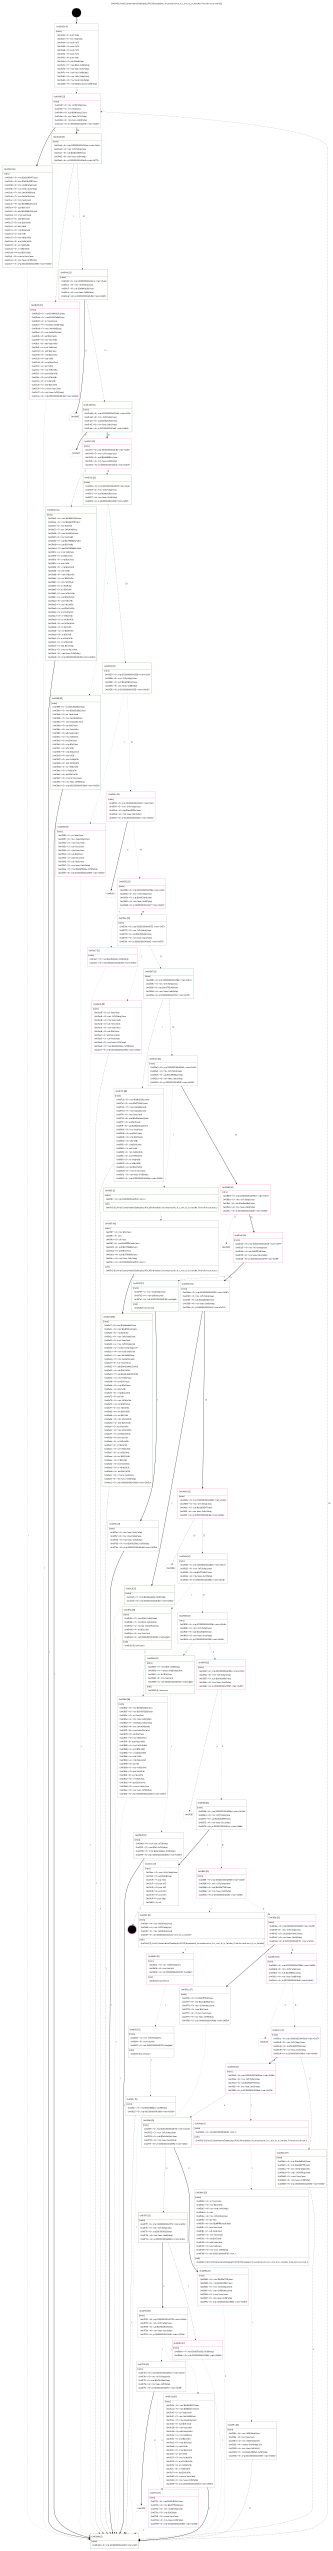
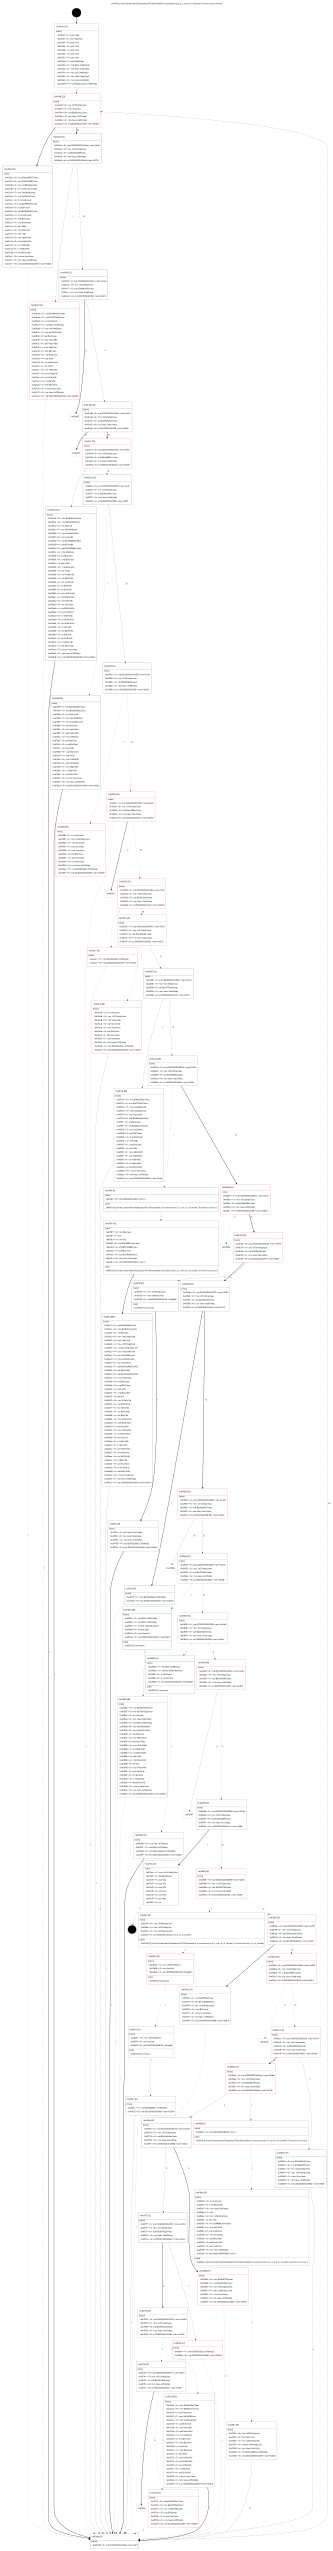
(81, 1708) -> (85, 1676)
